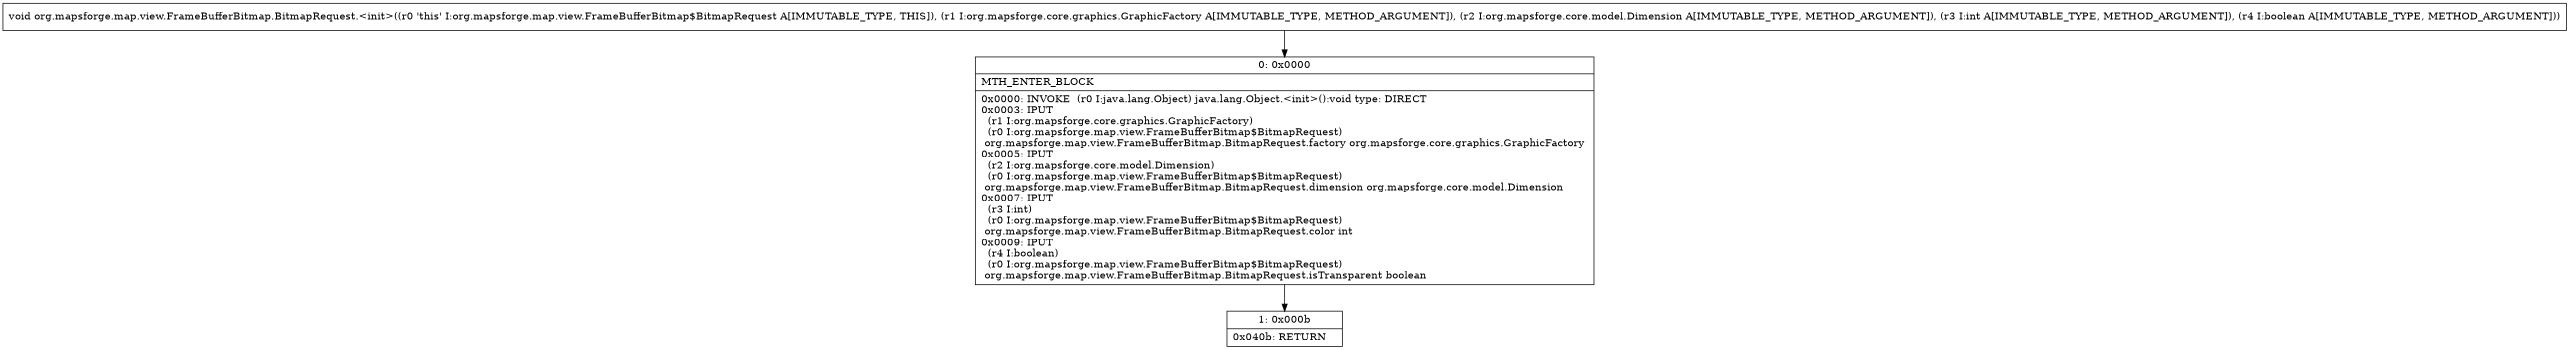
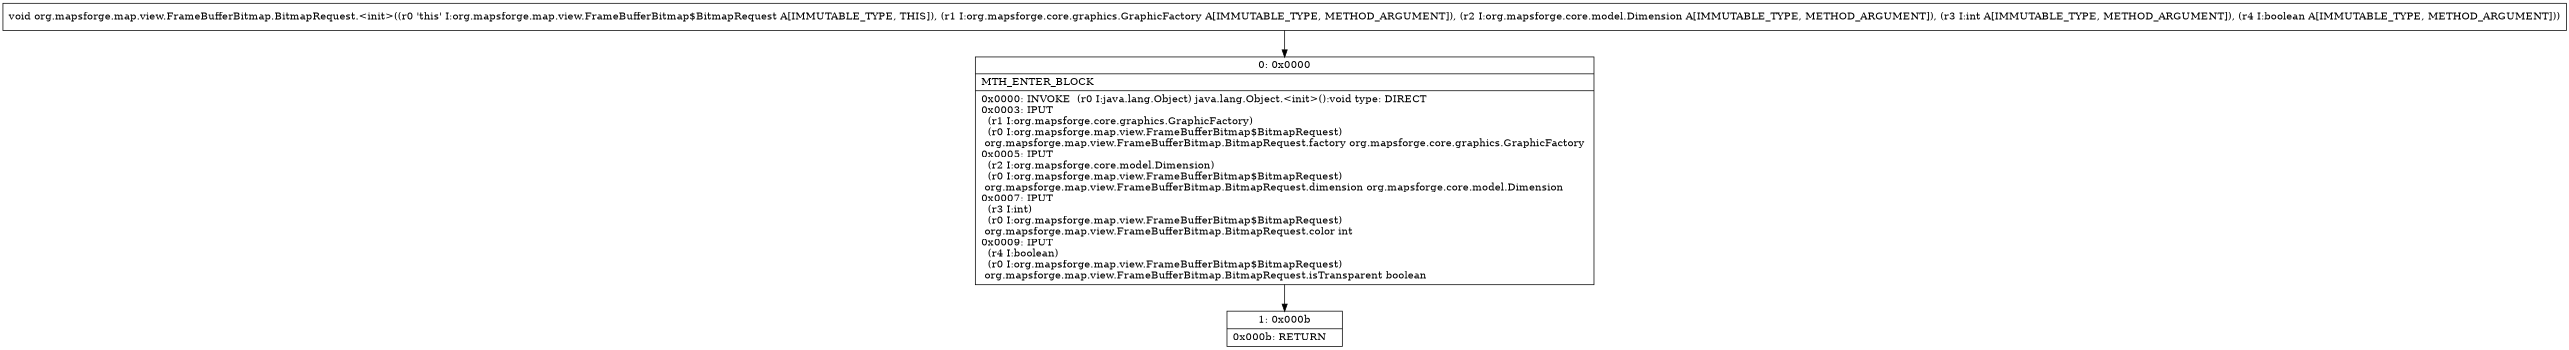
(1285, 337) -> (1285, 337)
